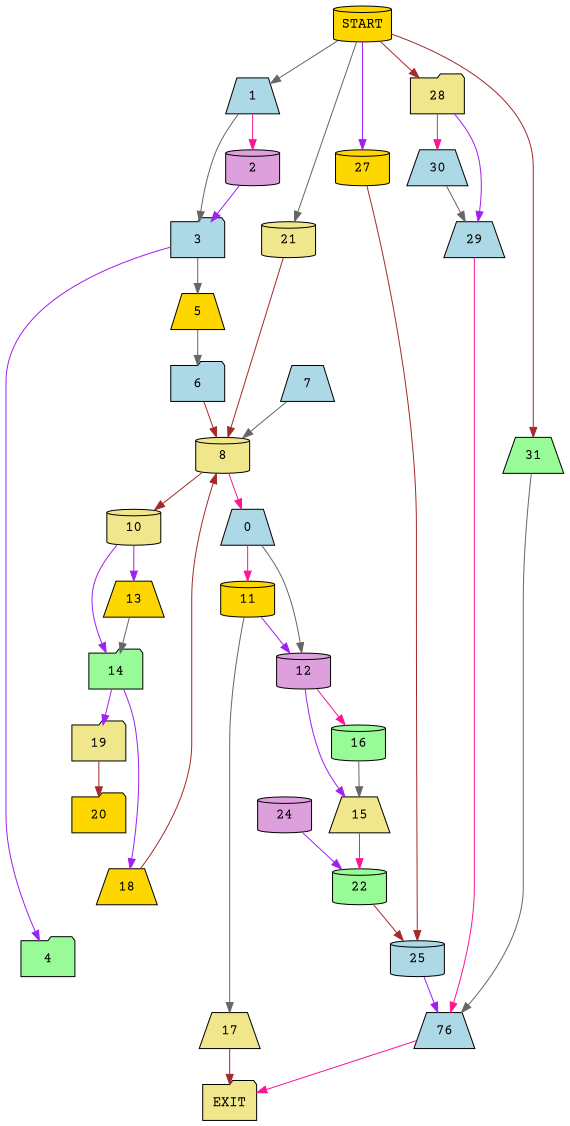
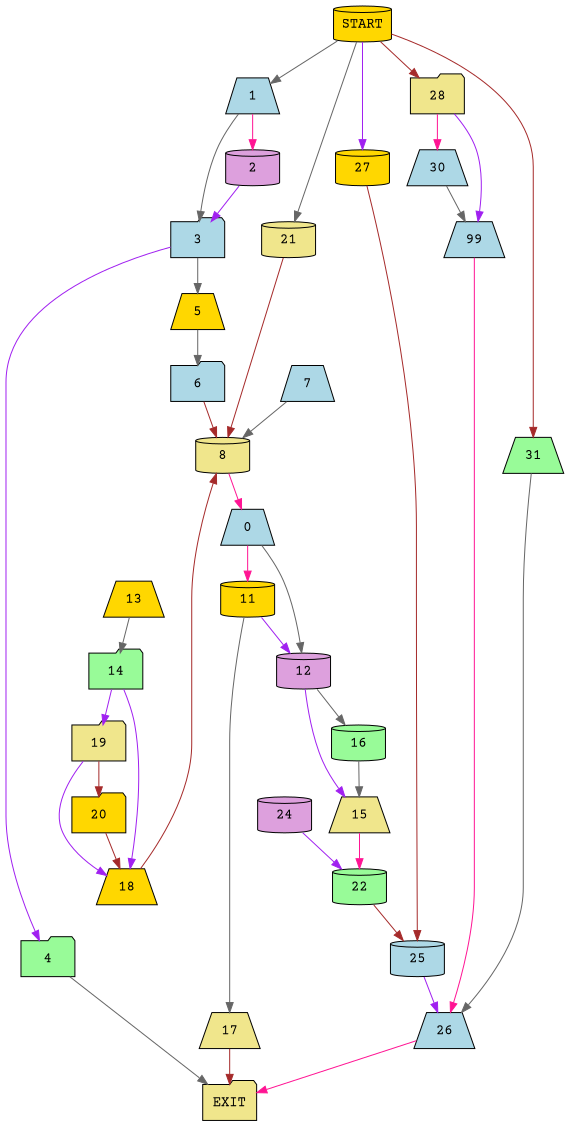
(474, 240) -> (474, 240)
(134, 527) -> none
(328, 703) -> (328, 703)
none -> (60, 820)
none -> (111, 846)
none -> (135, 1027)
(444, 1031) -> (444, 1031)
